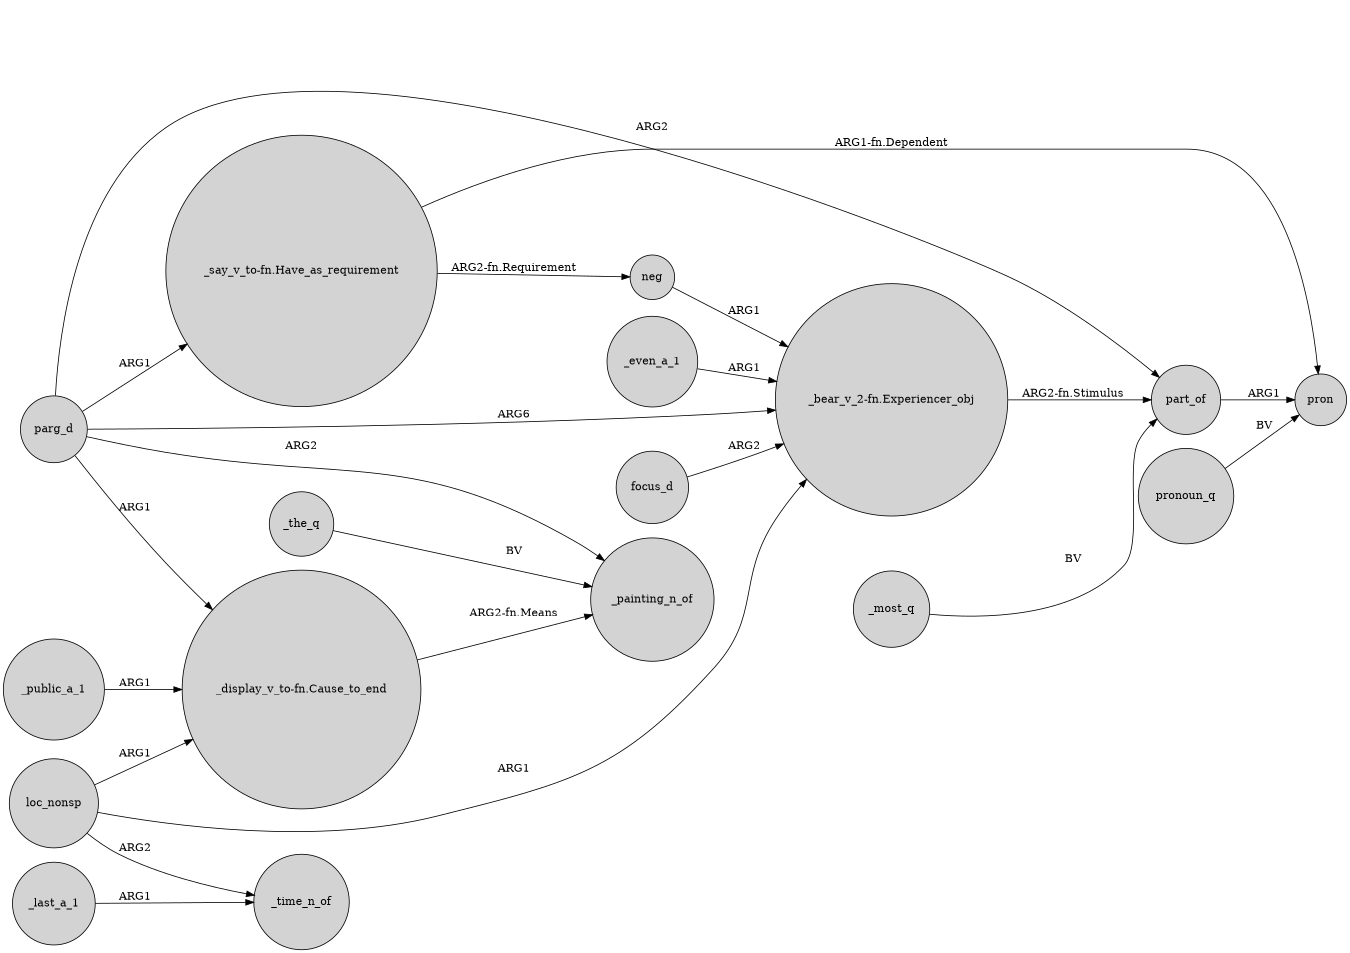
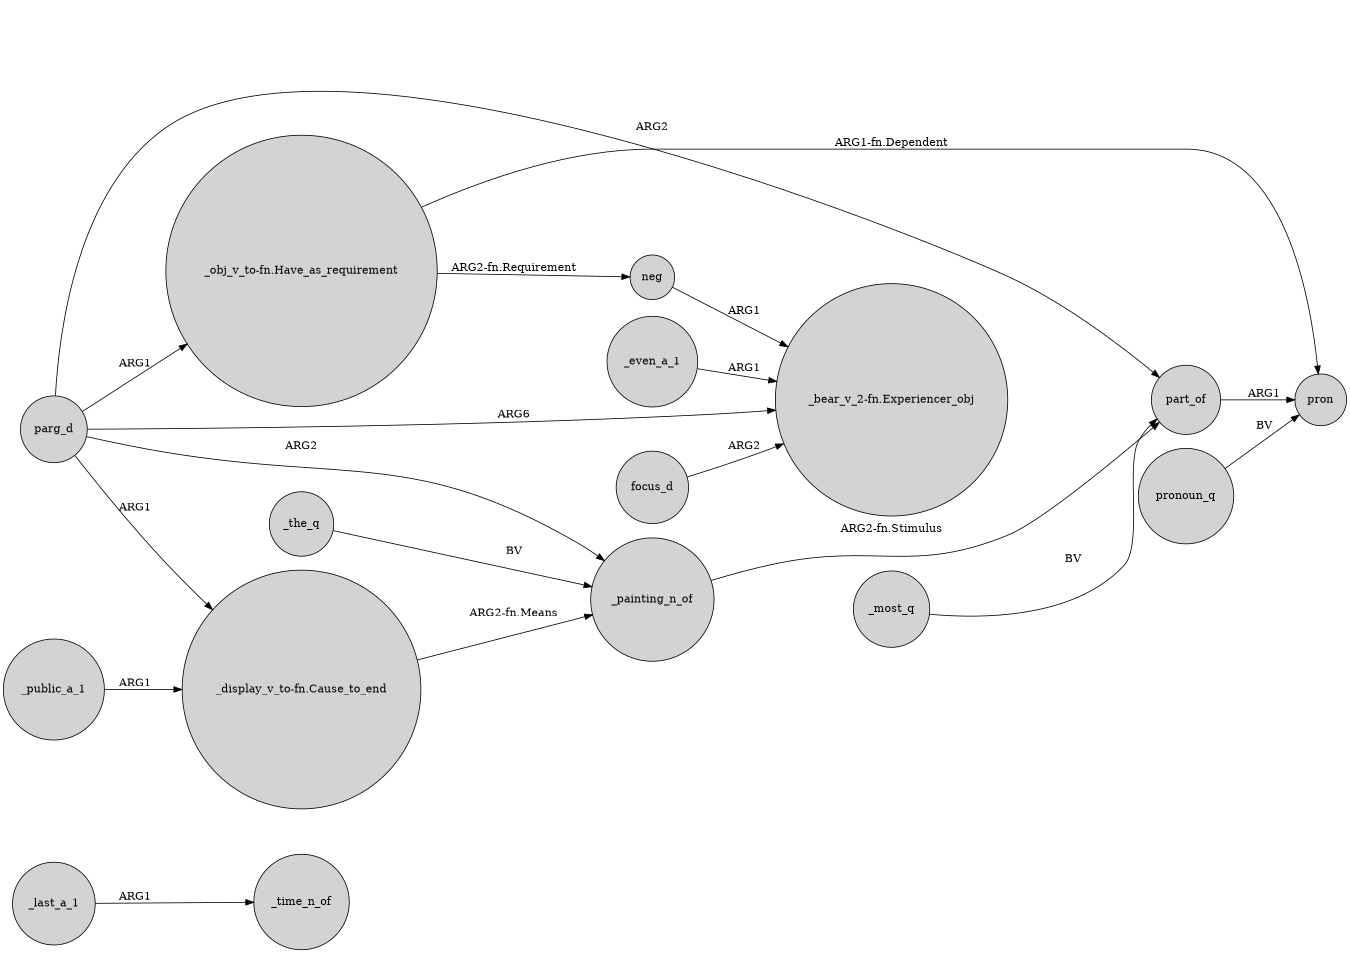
(302, 271) -> (302, 271)
(1076, 400) -> (950, 552)
(54, 803) -> none
